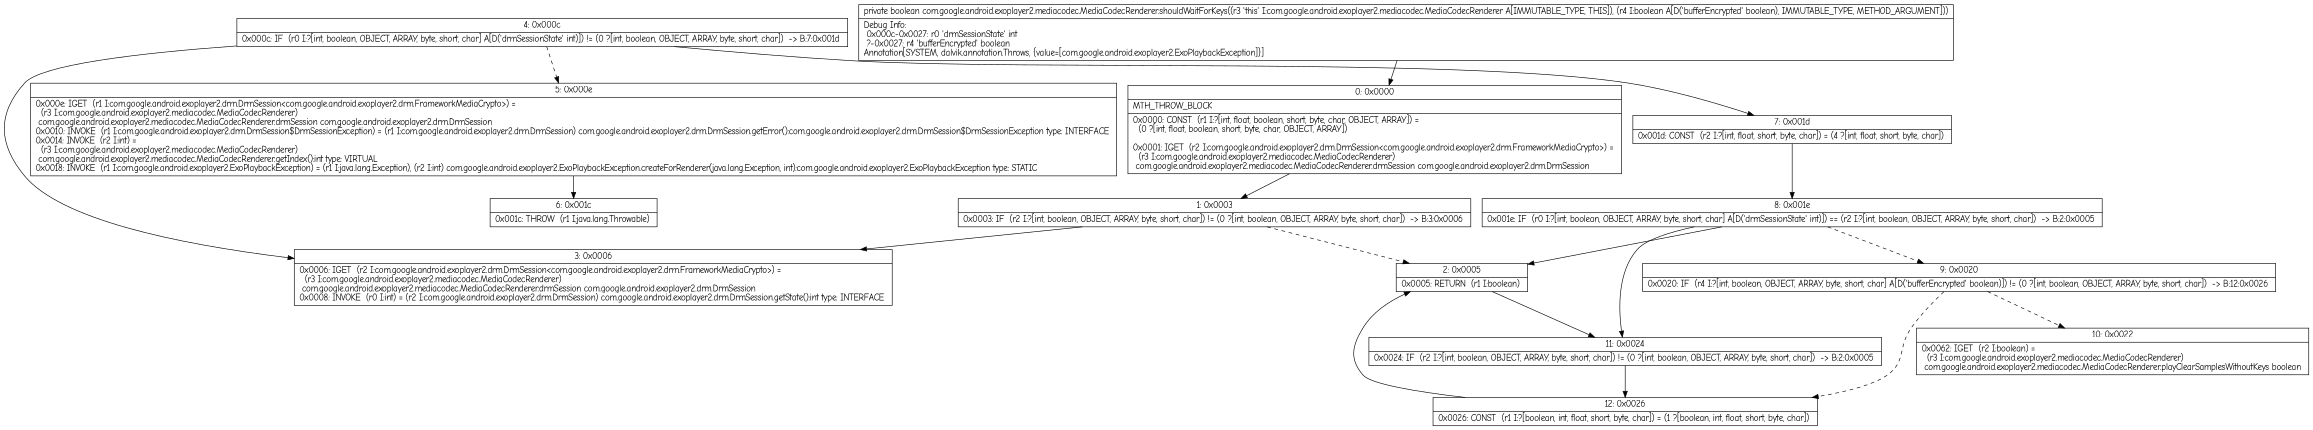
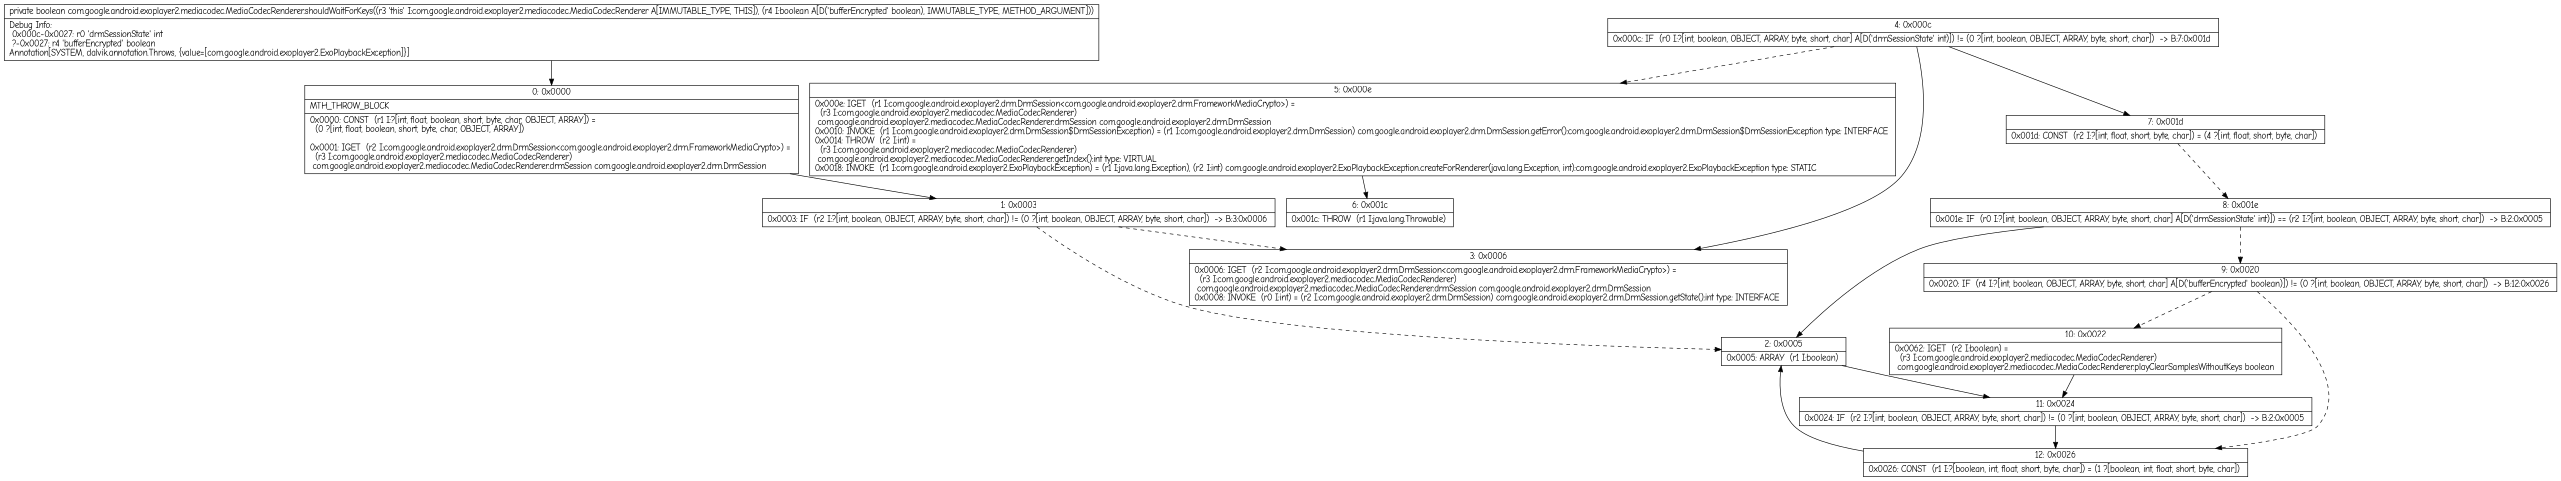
(87, 141) -> (867, 141)
(1792, 168) -> (2201, 169)
(975, 238) -> (1199, 238)
(1631, 259) -> (2070, 383)
(1462, 284) -> (1784, 358)
